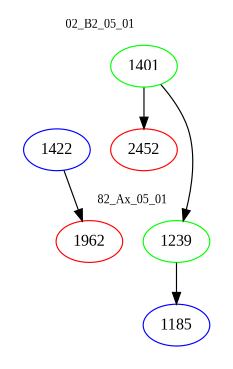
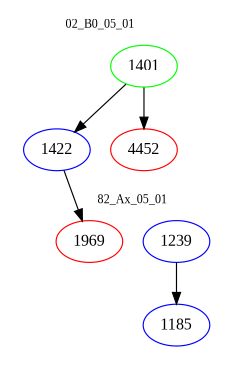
(100, 25) -> (100, 25)
(191, 143) -> (105, 104)
(144, 150) -> (144, 150)
(89, 242) -> (89, 242)
(176, 242) -> (176, 242)
